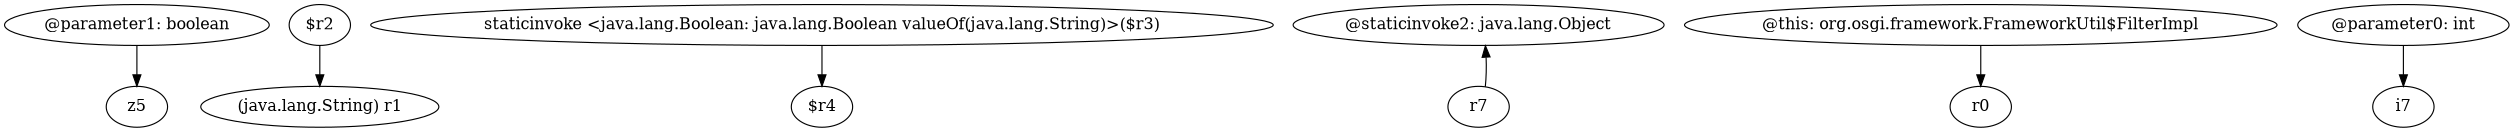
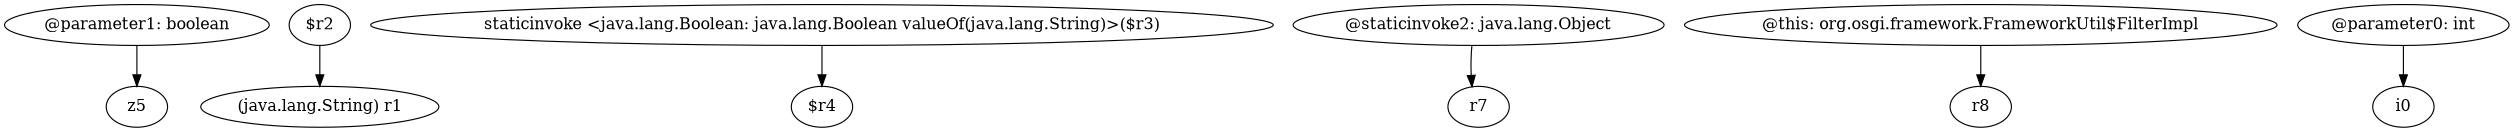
(1486, 72) -> (1471, 61)
(1981, 107) -> (1981, 107)
(2403, 107) -> (2403, 107)
